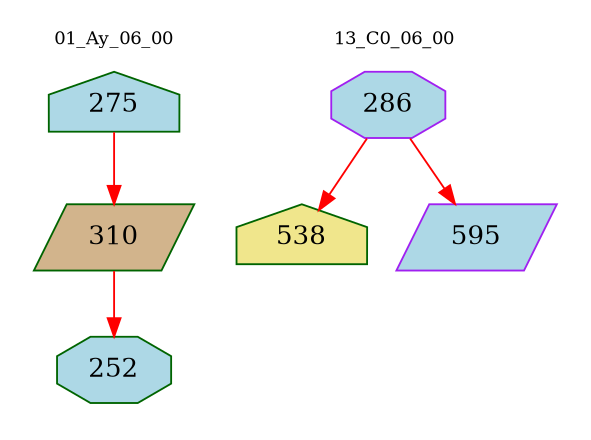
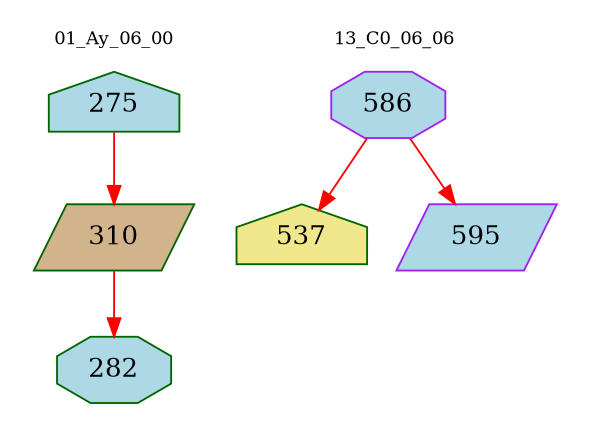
(395, 40) -> (395, 40)
(388, 105) -> (388, 105)
(302, 237) -> (302, 237)
(114, 370) -> (114, 370)
